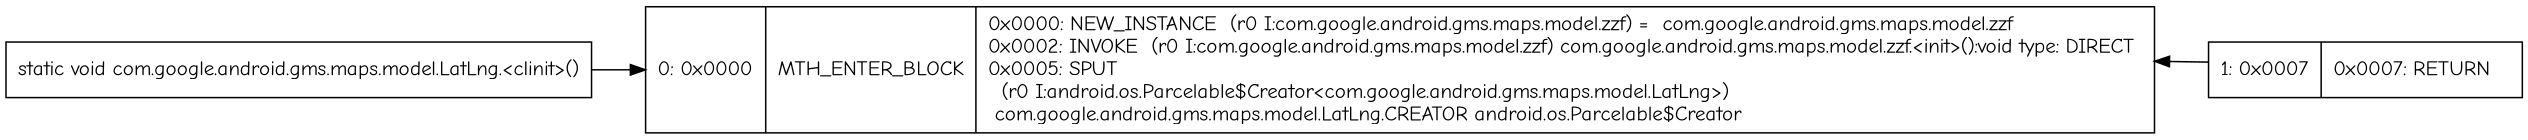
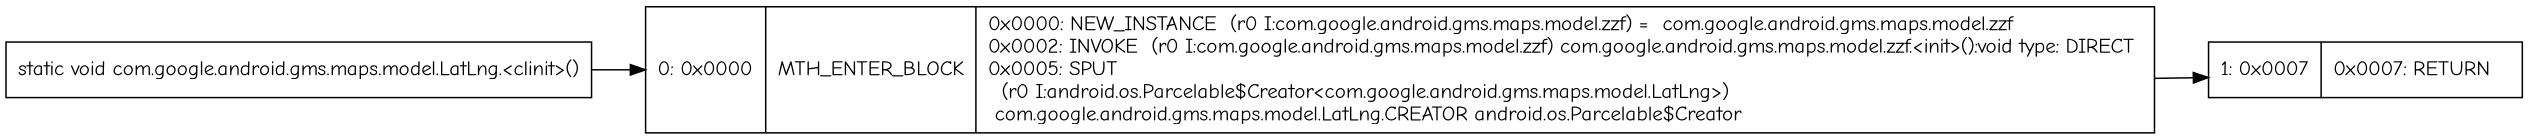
(2189, 62) -> (2174, 78)
